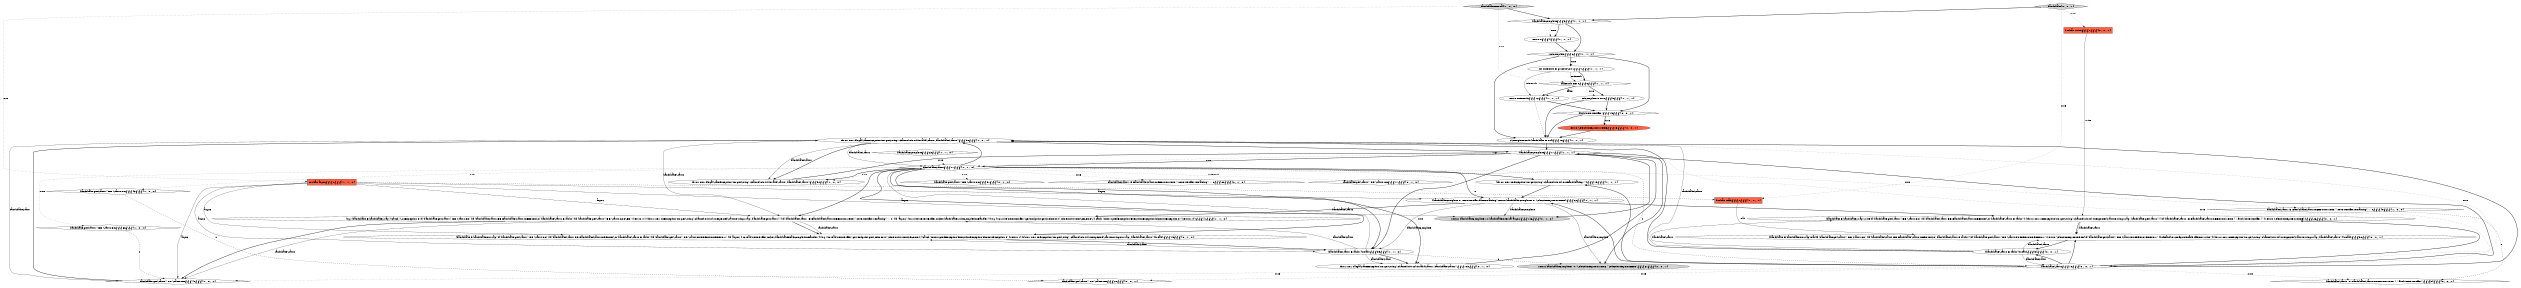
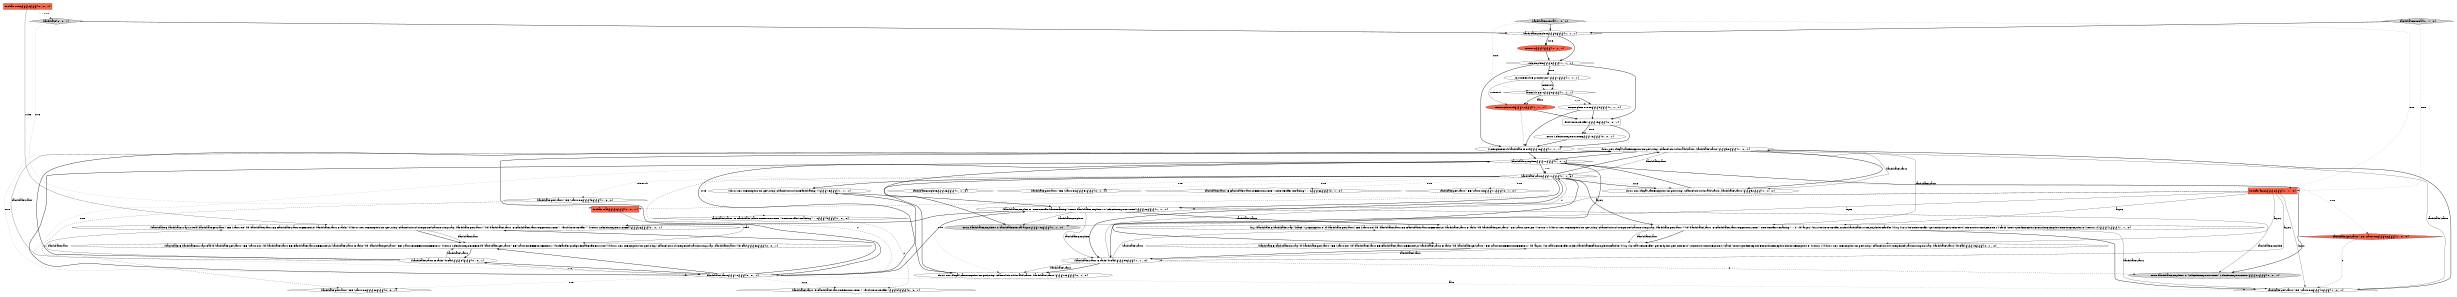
(2074, 18) -> (42, 14)
none -> (2418, 21)
(1551, 39) -> (1545, 48)
(1534, 98) -> (1520, 107)
(1606, 113) -> (1592, 122)
(1604, 128) -> (1580, 137)
(936, 160) -> (1237, 181)
(472, 175) -> (642, 184)
(1214, 175) -> (1519, 184)
(108, 228) -> (2371, 237)
(2036, 259) -> (570, 268)
(1278, 274) -> (1452, 283)
